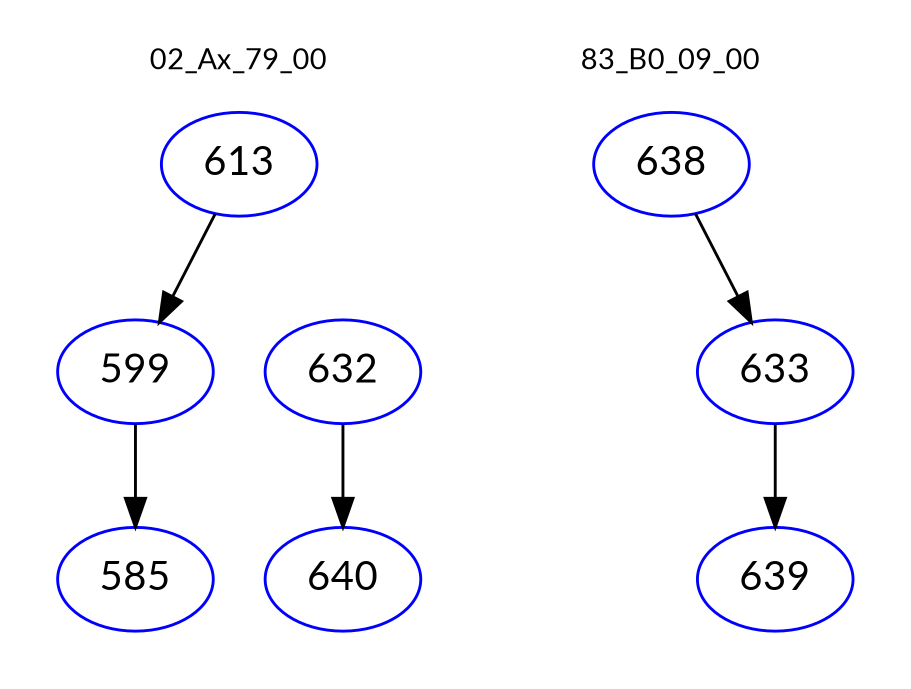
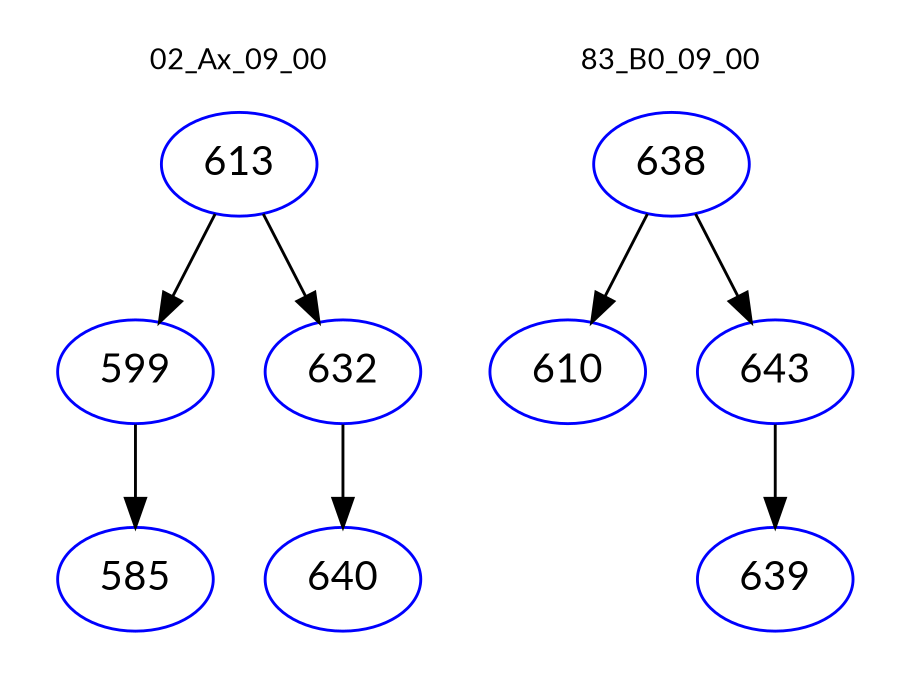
(239, 62) -> (239, 62)
none -> (284, 255)
none -> (568, 372)
(775, 372) -> (775, 372)
